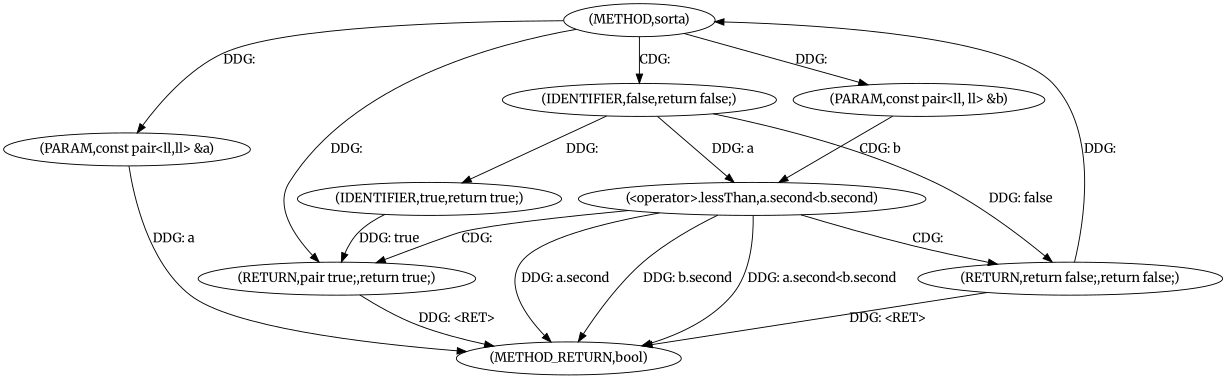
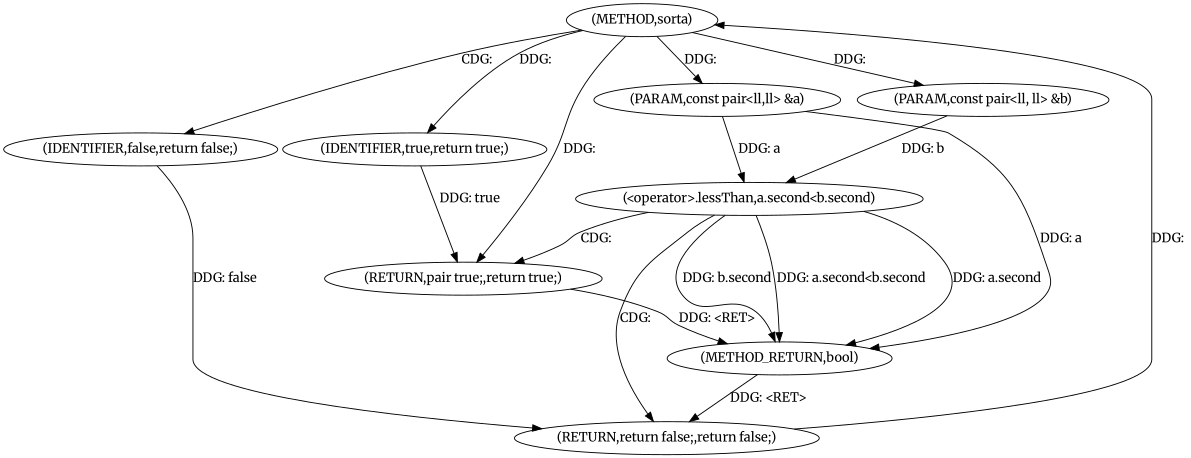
(692, 146) -> (732, 145)
(539, 148) -> (500, 65)
(880, 149) -> (923, 149)
(819, 319) -> (727, 395)
